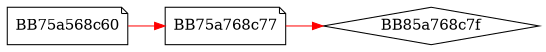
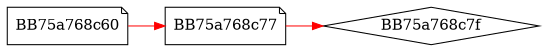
(68, 26) -> (68, 26)
(431, 26) -> (431, 26)
